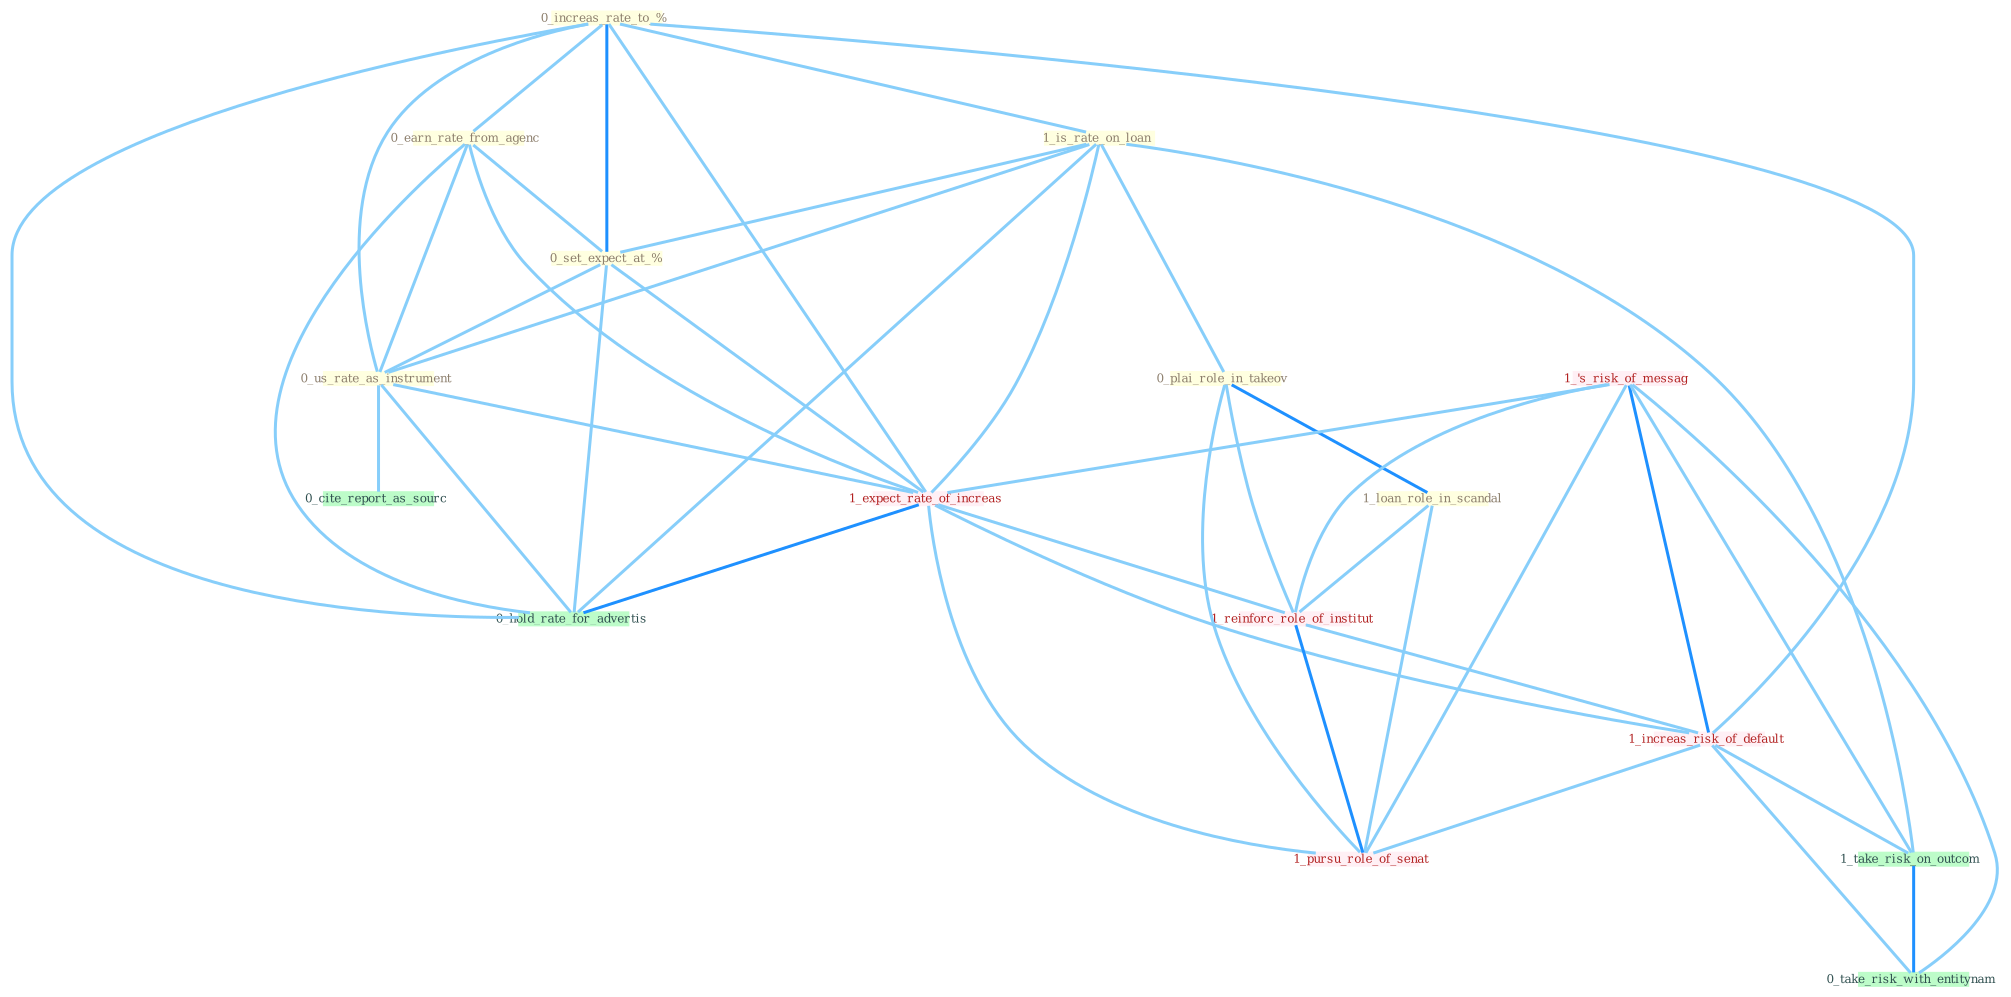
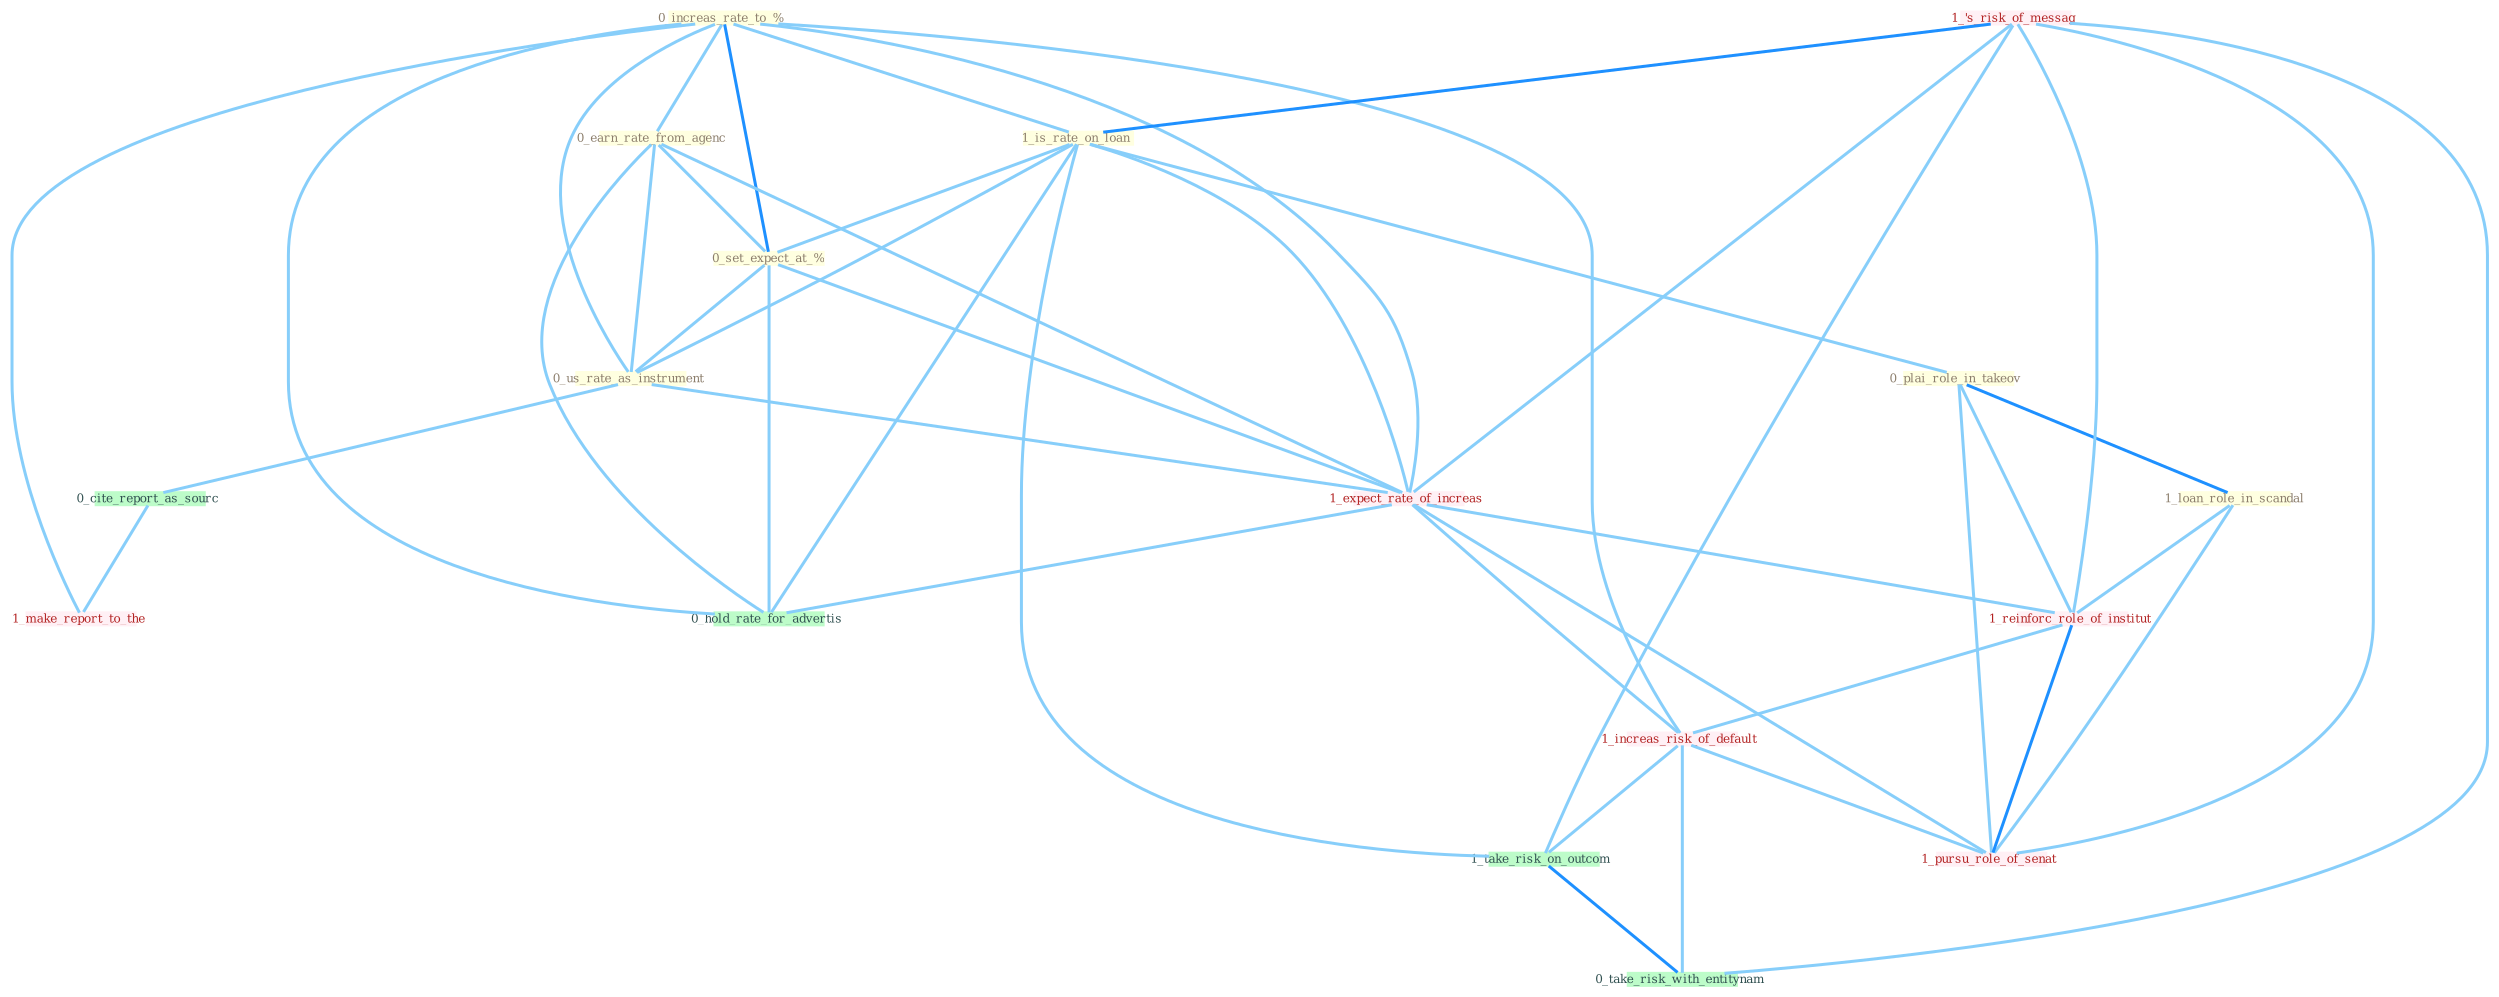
(476, 499) -> none
(751, 559) -> (1089, 559)
(1669, 559) -> (1547, 78)
none -> (81, 619)
